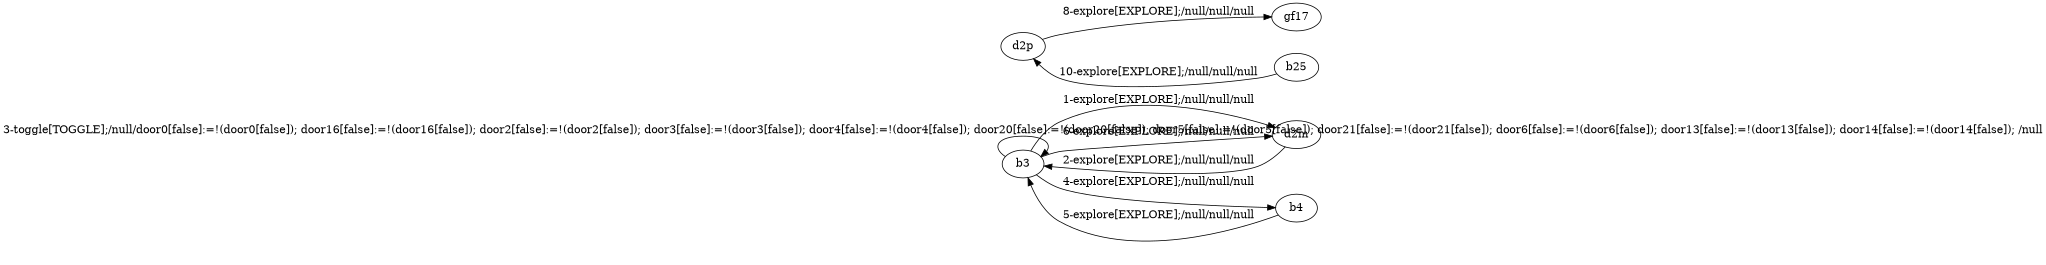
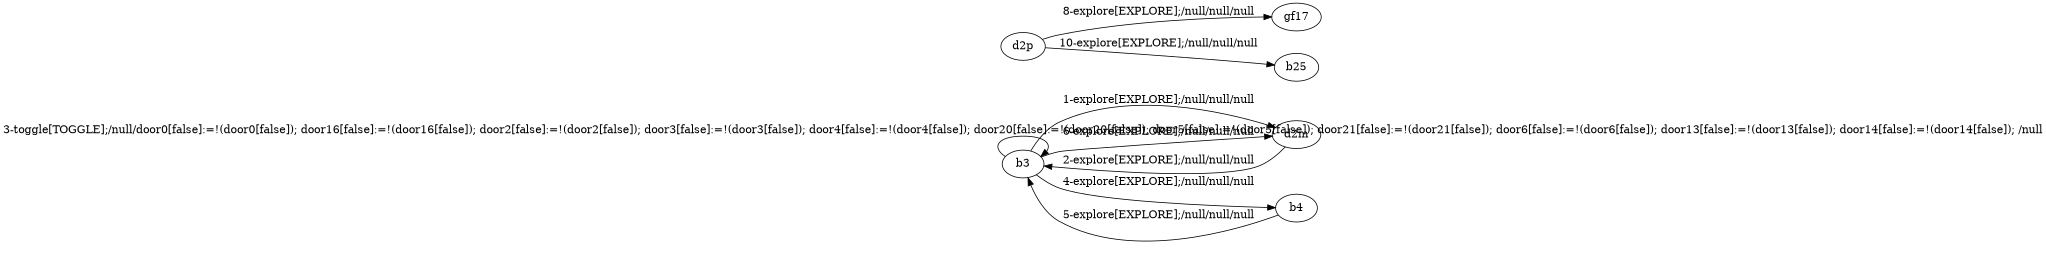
(1156, 86) -> (1156, 55)
